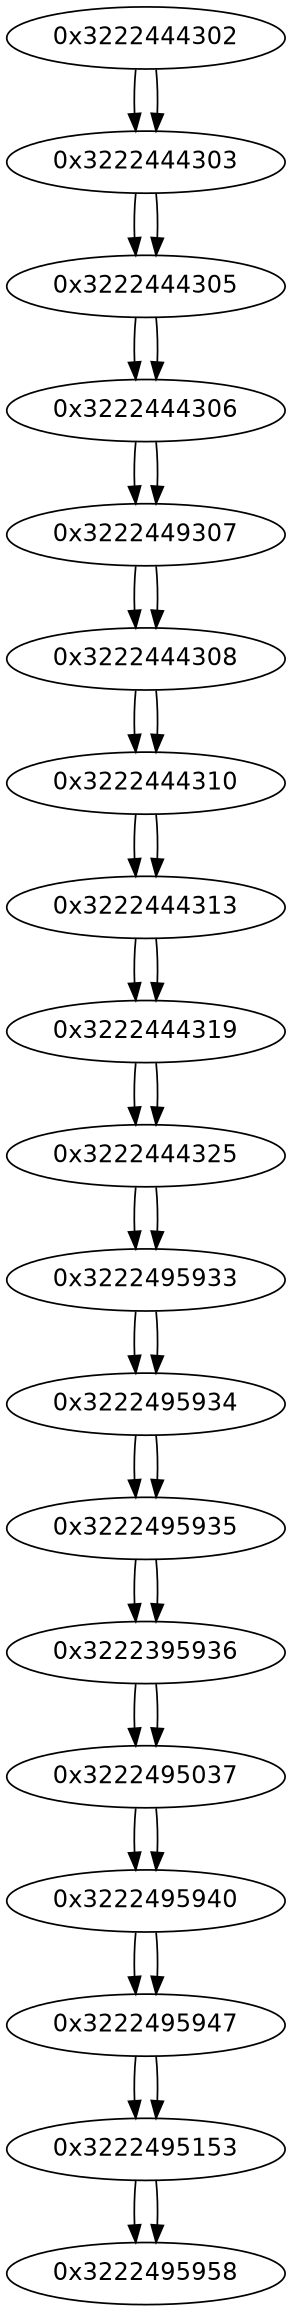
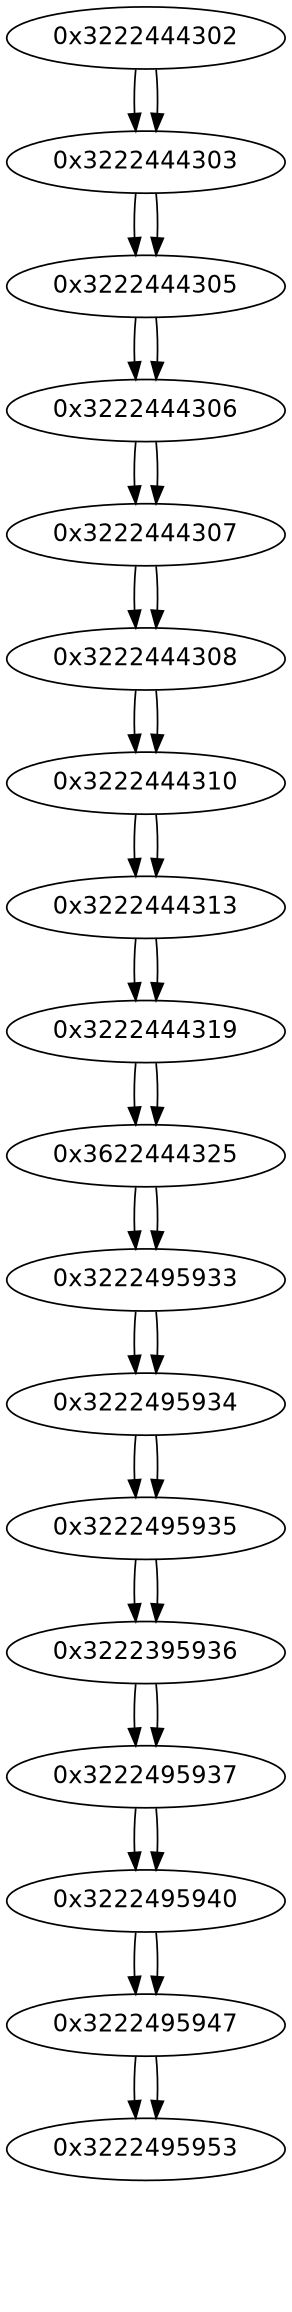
(146, 535) -> (146, 535)
(146, 1156) -> (146, 1156)
(146, 1777) -> (146, 1777)
(146, 2149) -> (146, 2149)
(146, 2274) -> none
